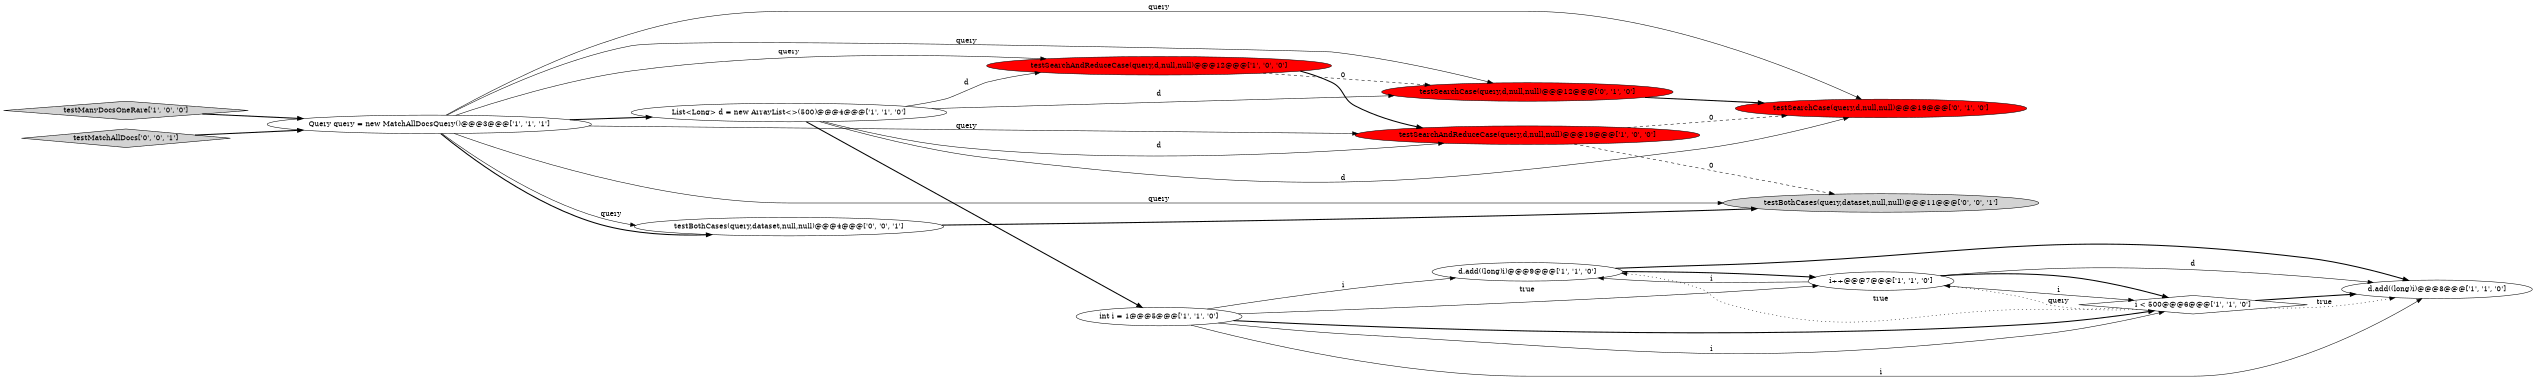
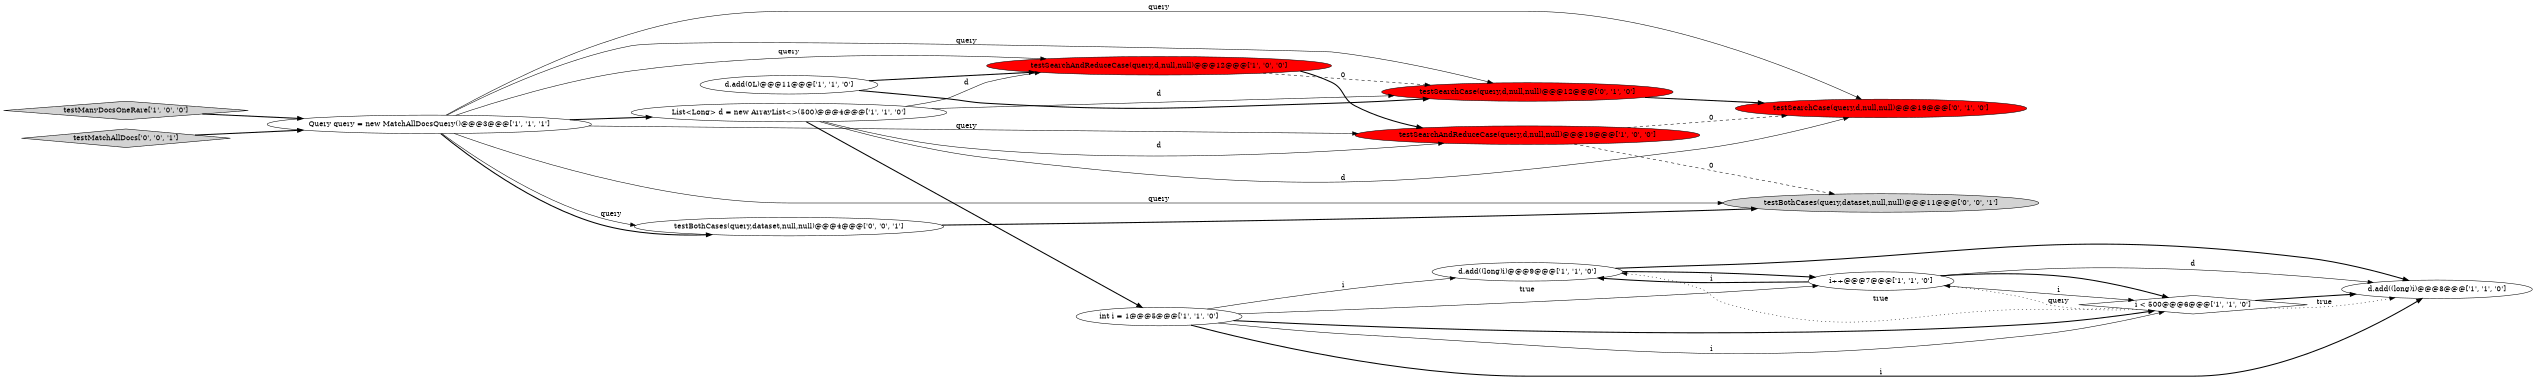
none -> (789, 85)
(1706, 283) -> (1706, 283)
(1809, 376) -> (1809, 376)
